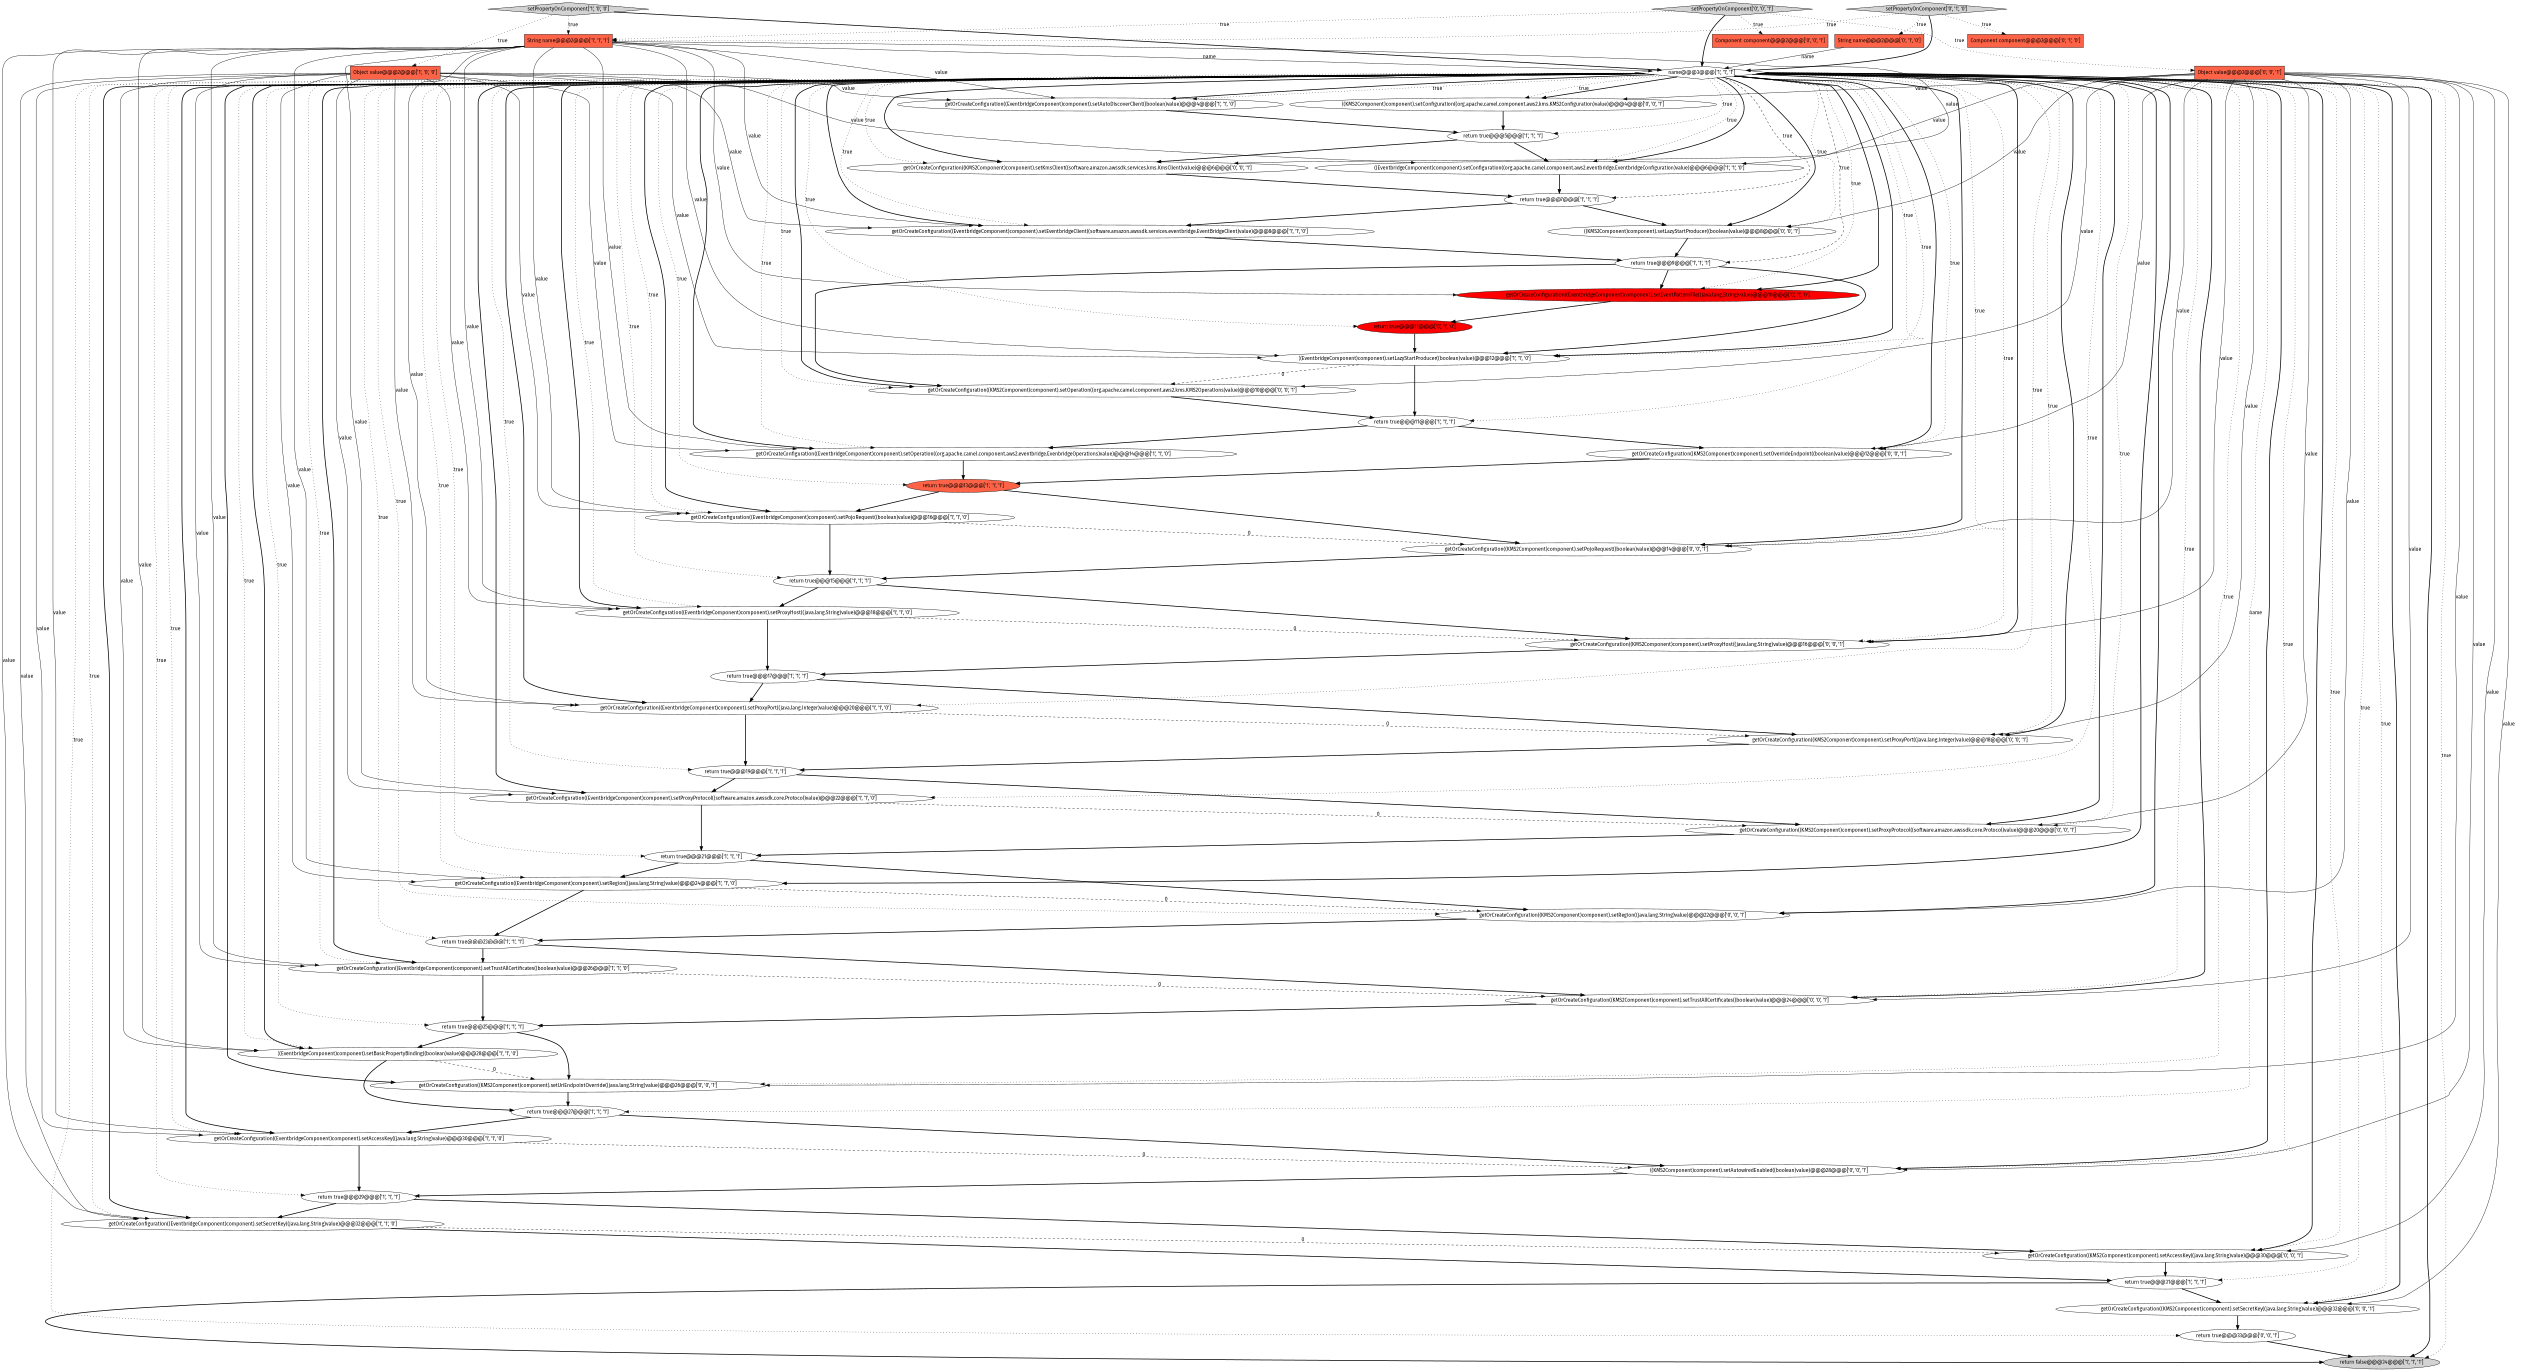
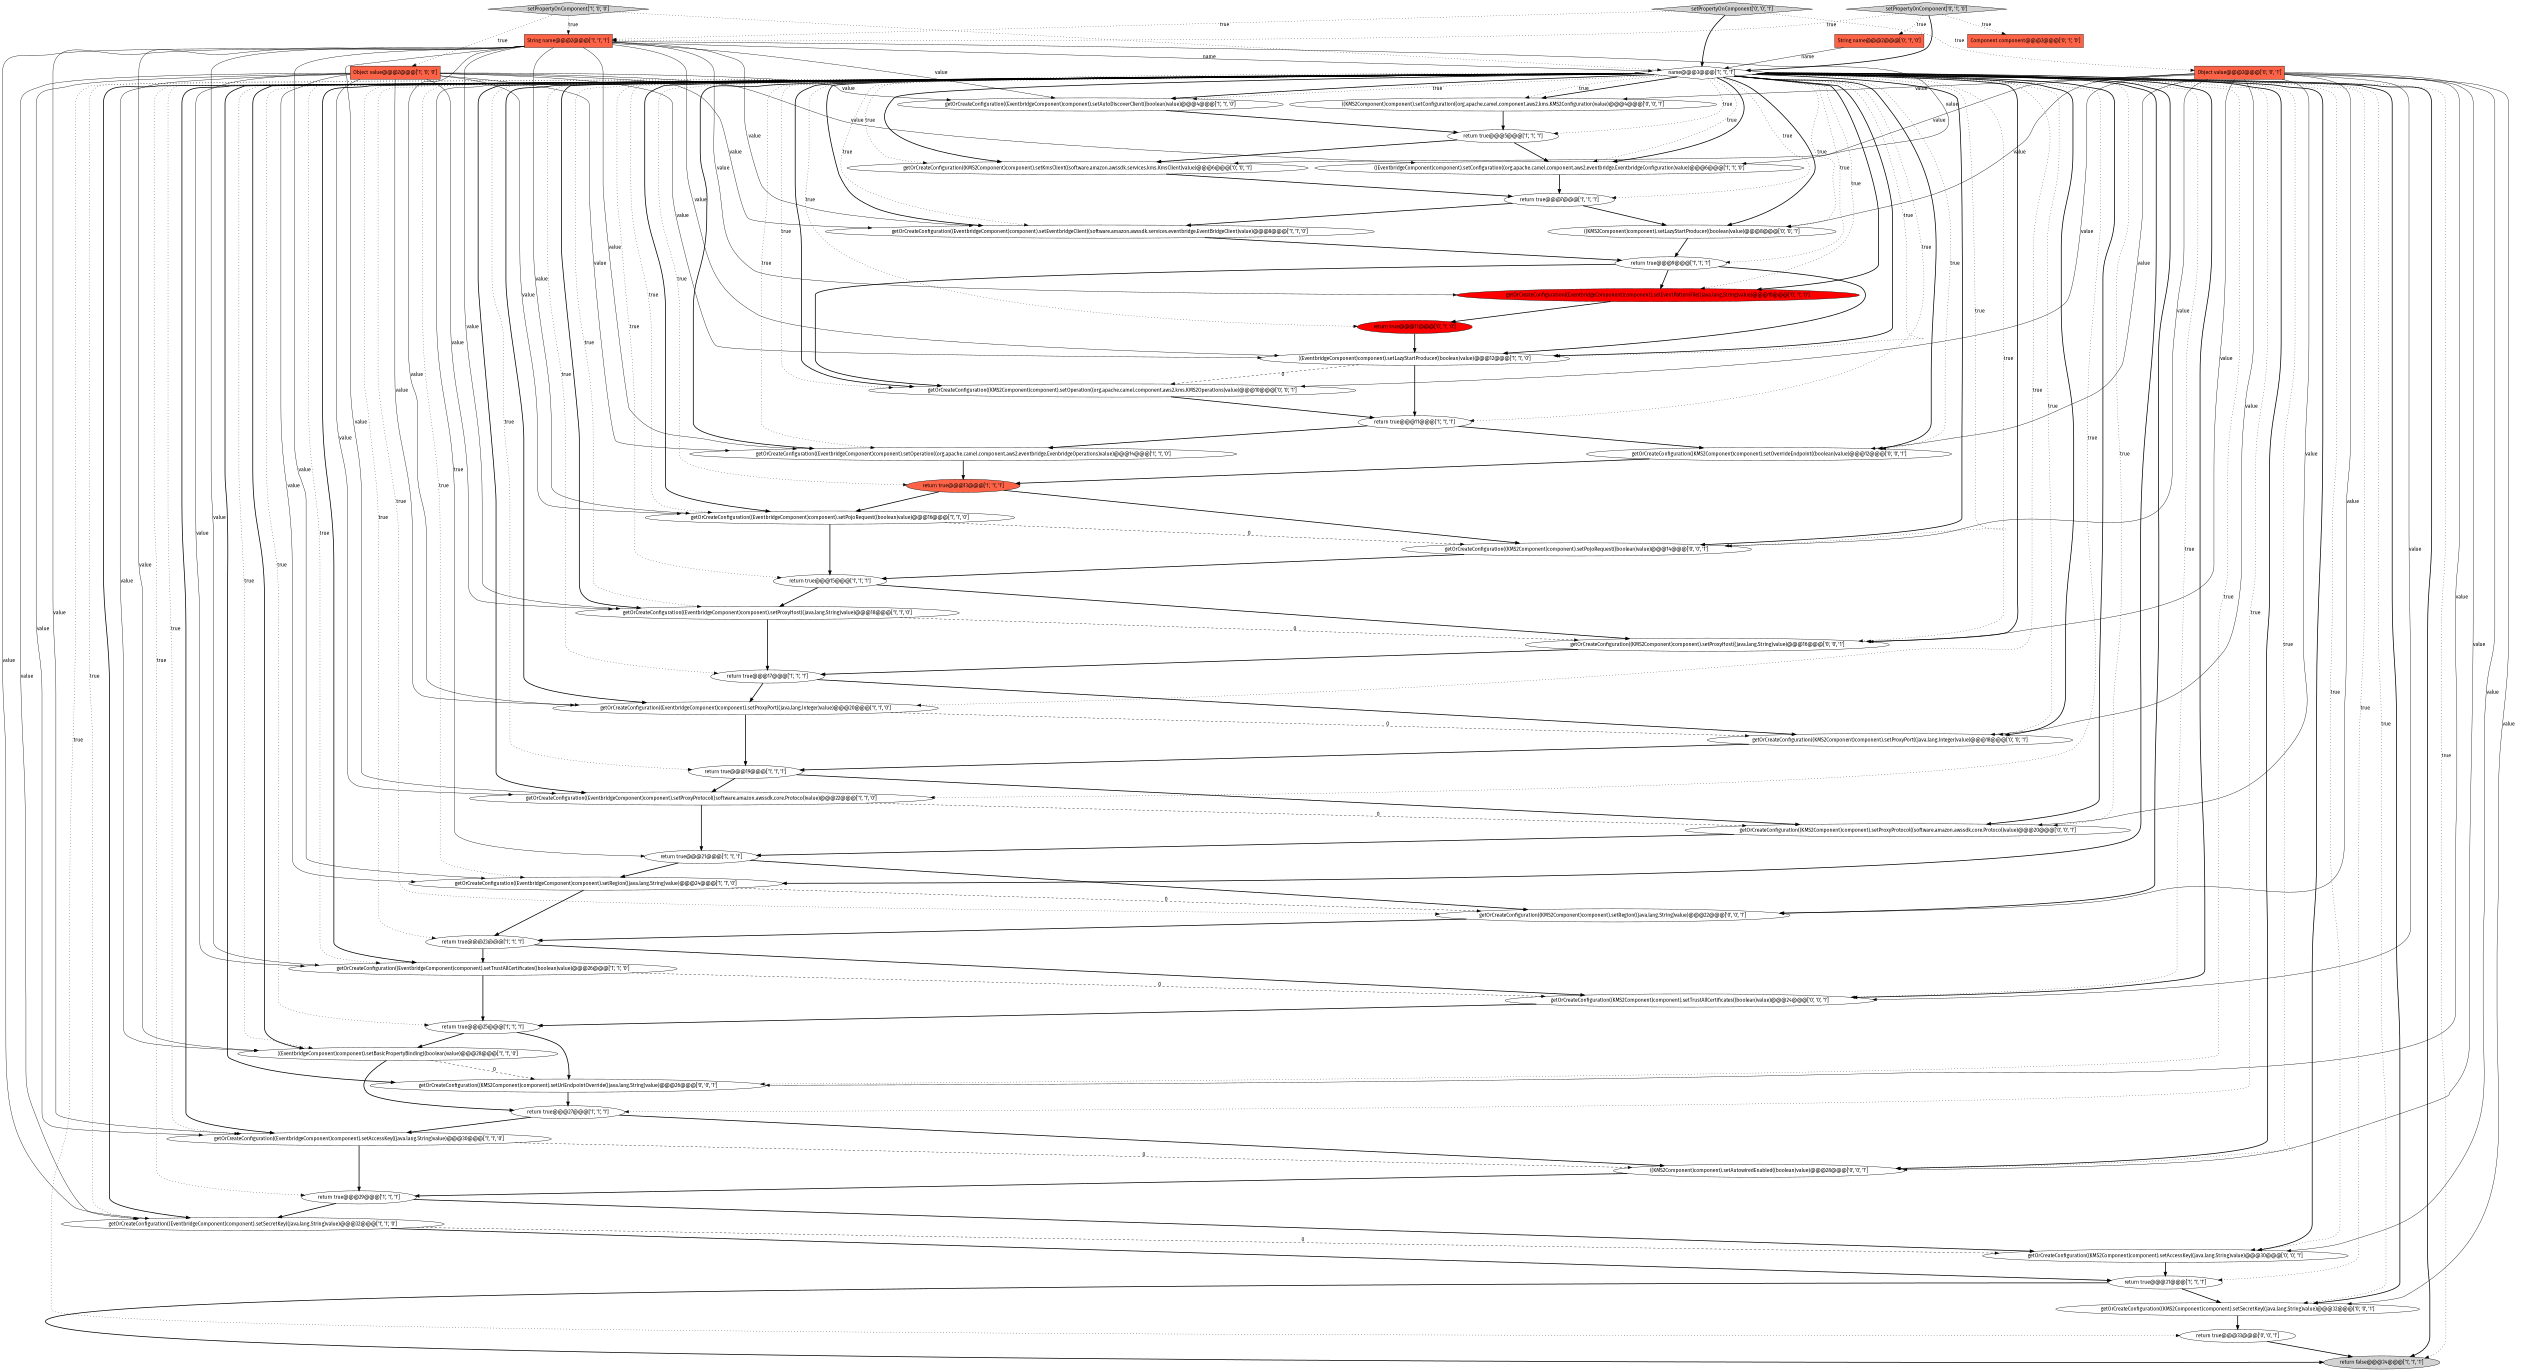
(1770, 41) -> none
(1162, 42) -> (1162, 42)
(469, 87) -> (469, 87)
none -> (548, 124)
(1840, 176) -> (1840, 176)
(1781, 184) -> (1781, 184)
(2256, 613) -> (2256, 613)
